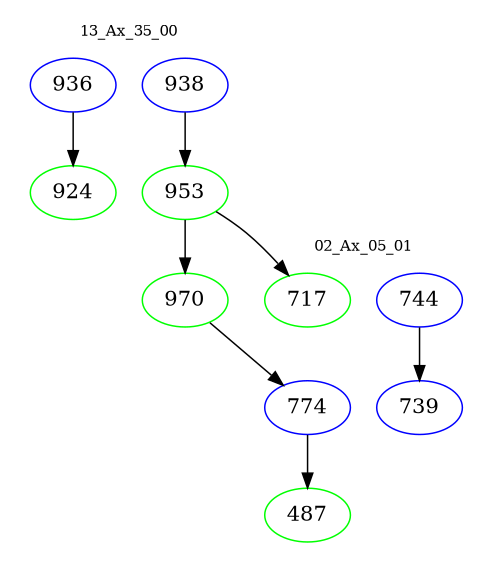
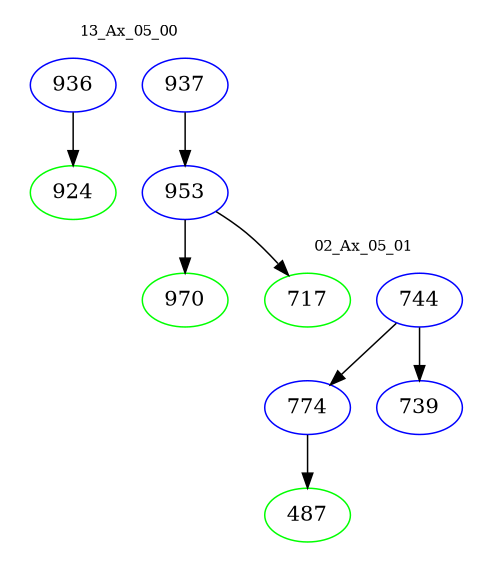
(129, 32) -> (129, 32)
(185, 85) -> (185, 85)
(185, 193) -> (185, 193)
(241, 349) -> (369, 349)
